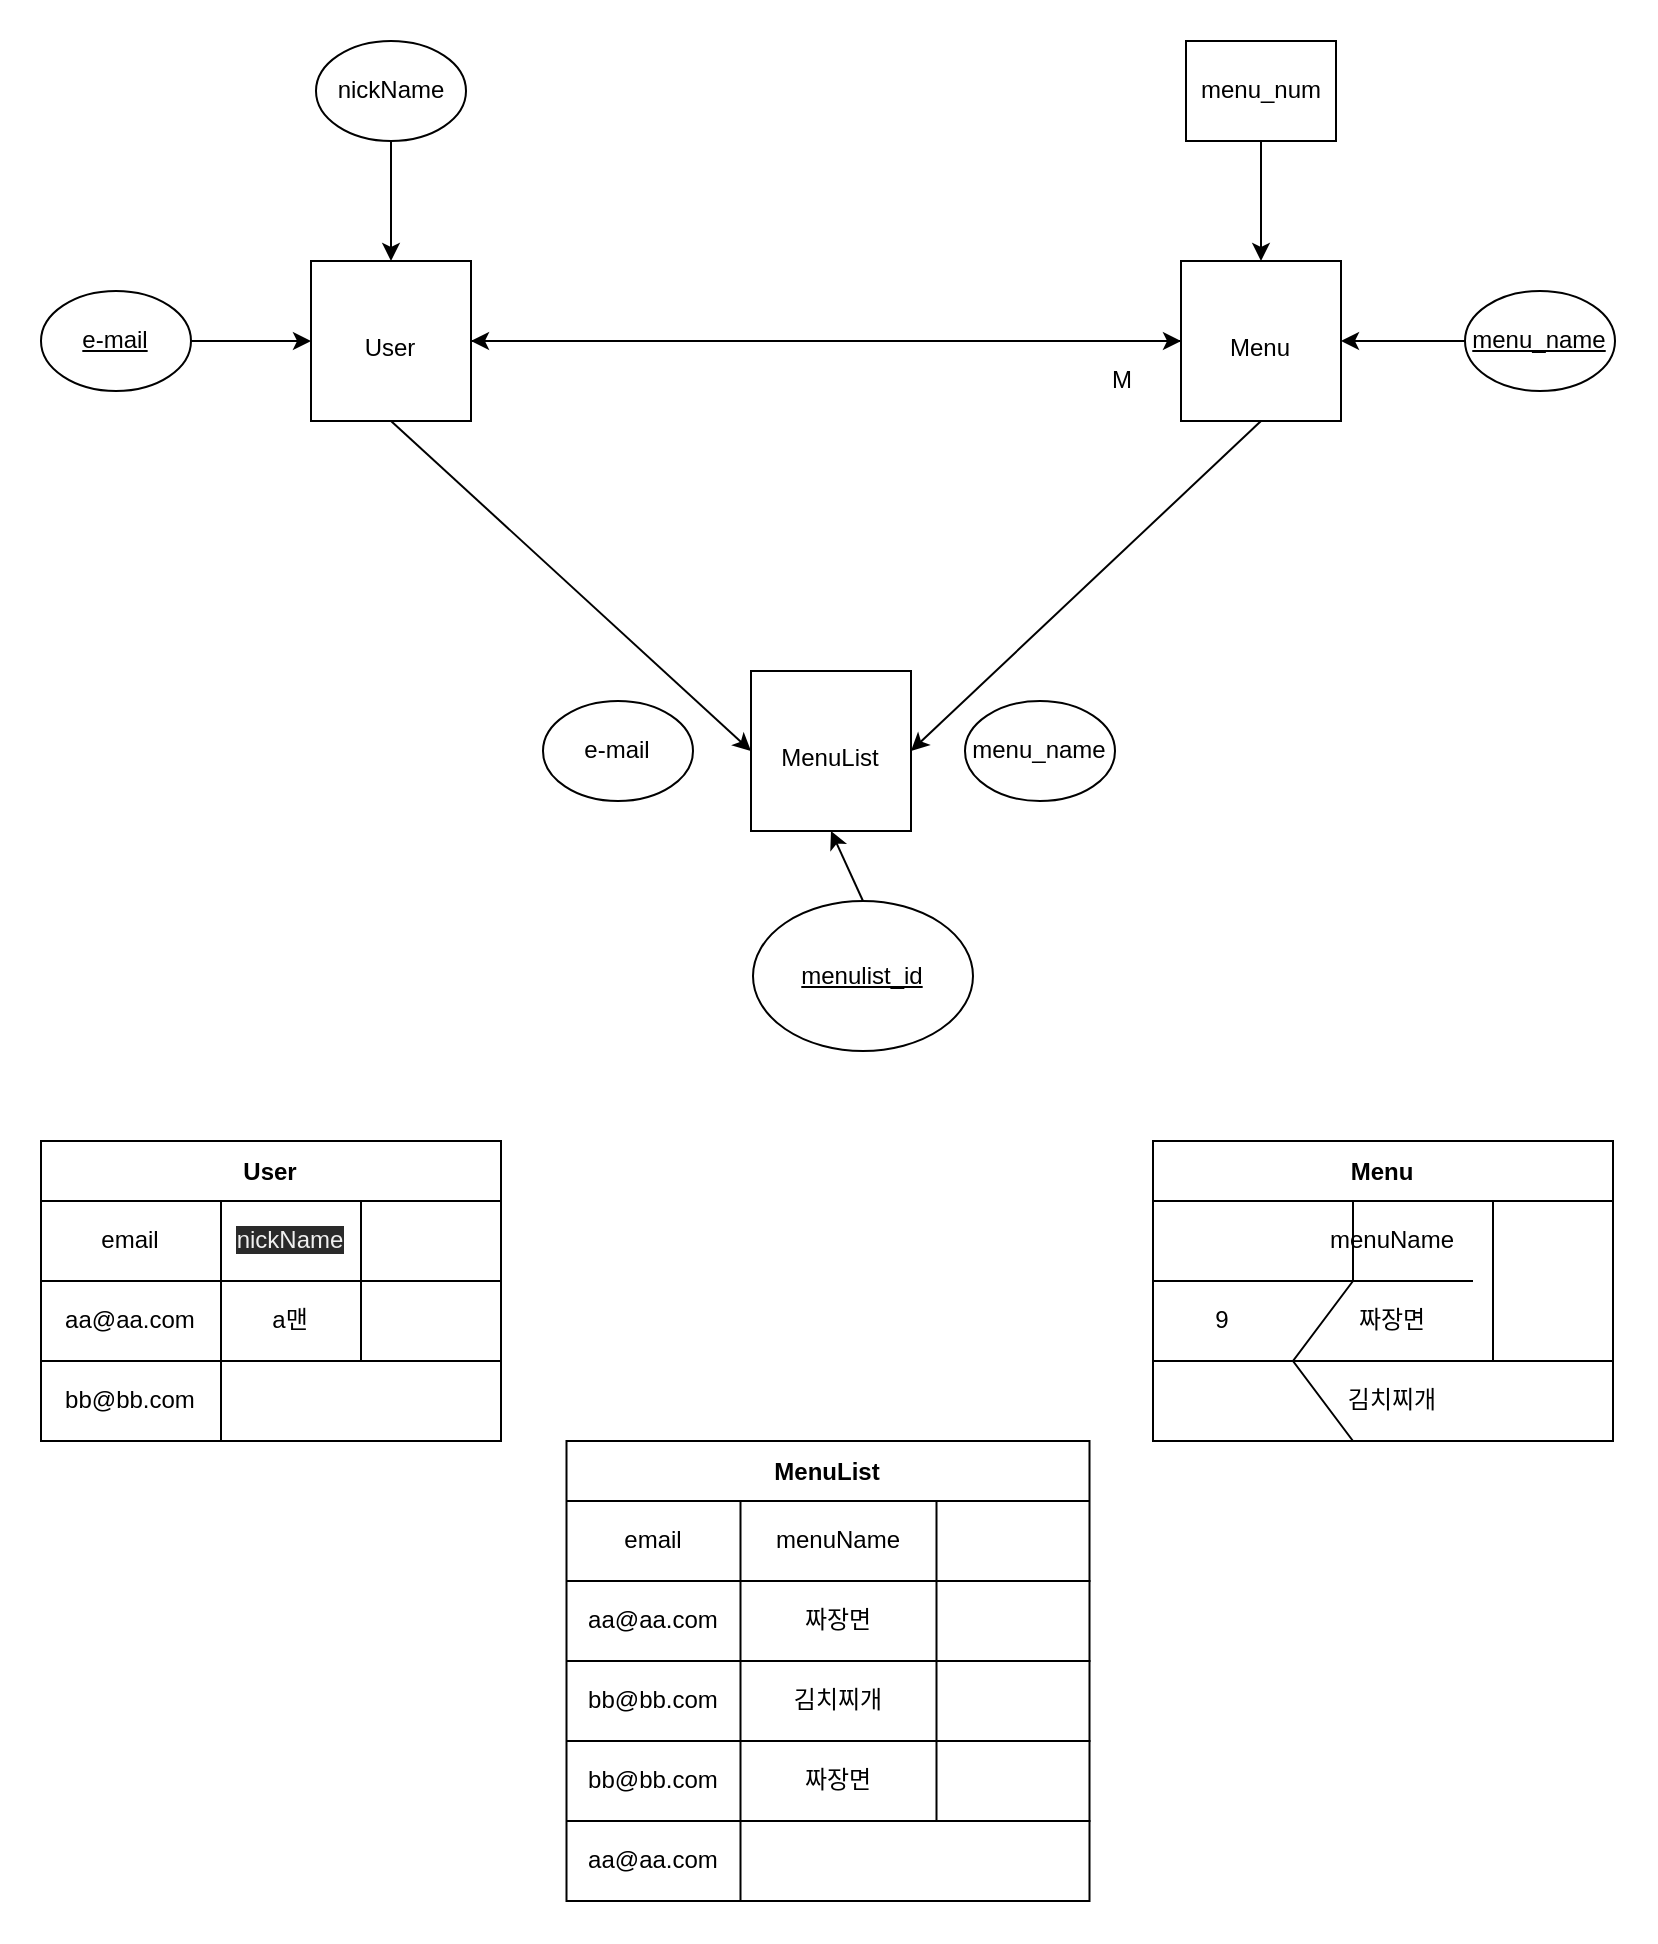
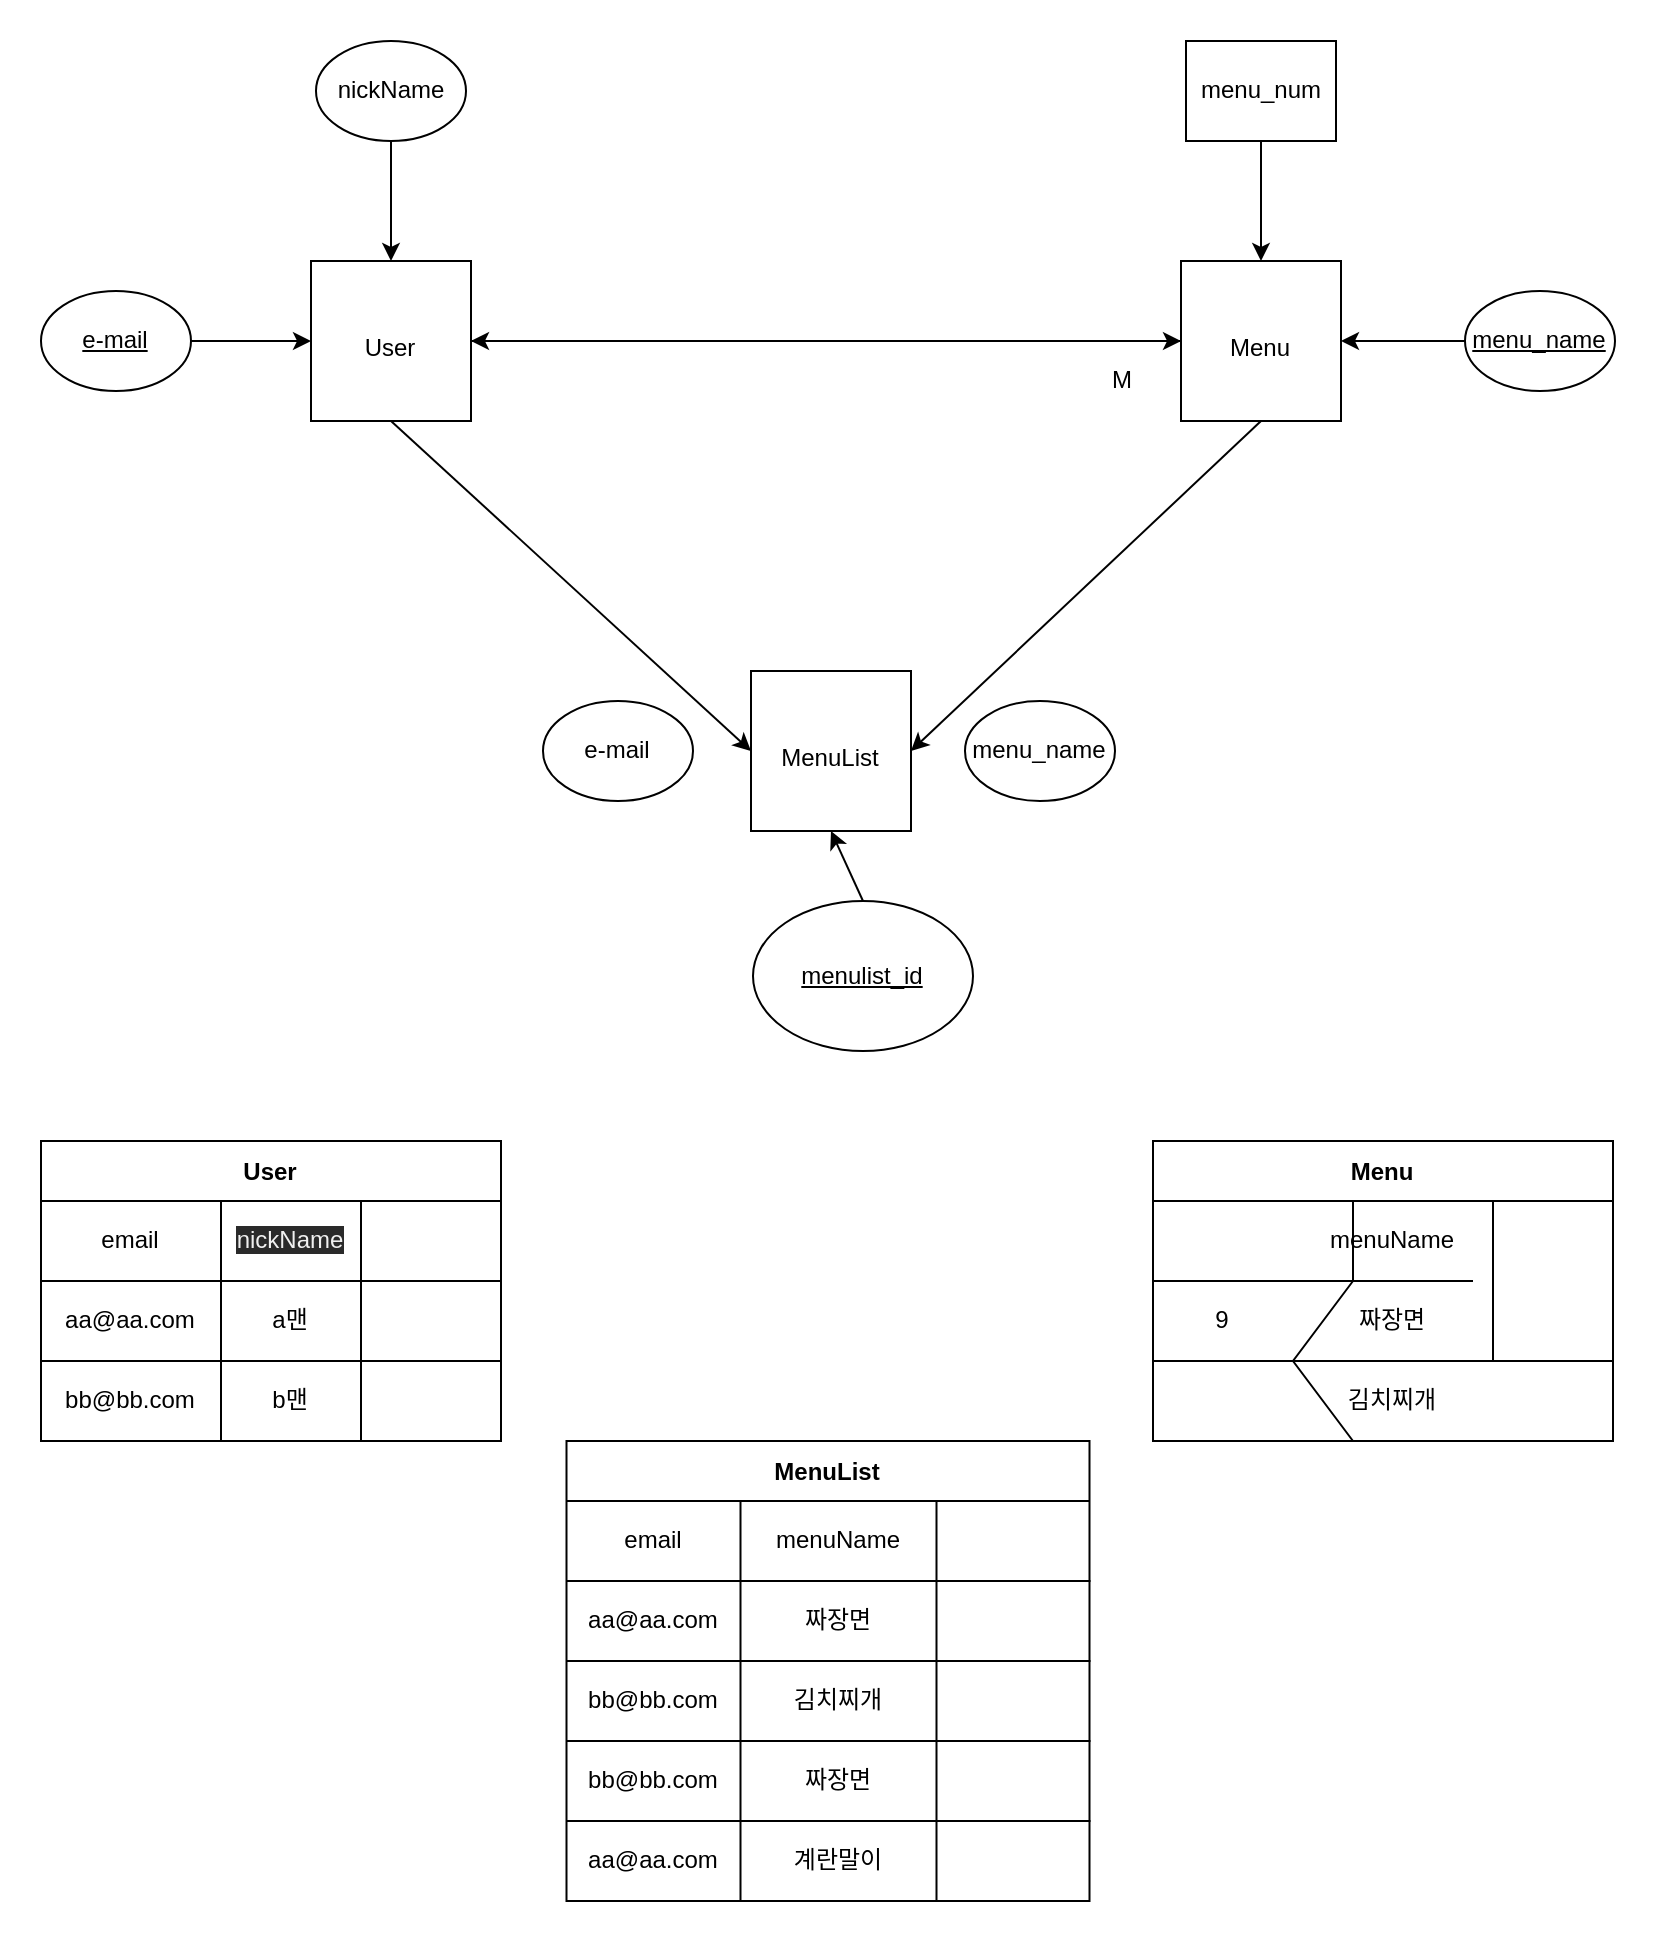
none -> (291, 1401)
none -> (839, 1861)
